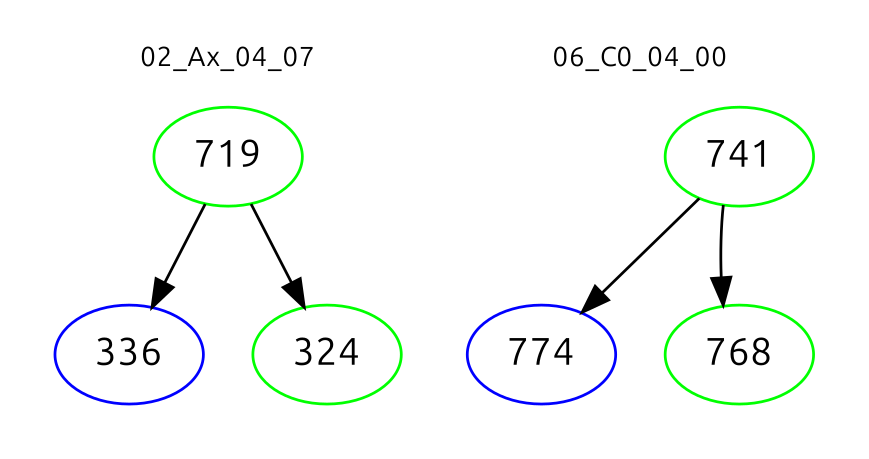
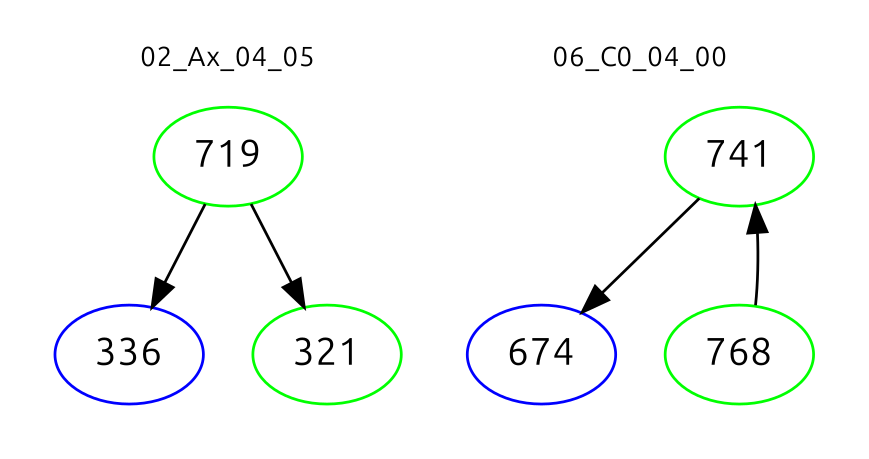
(228, 59) -> (228, 59)
(721, 241) -> (758, 269)
(327, 355) -> (327, 355)
(541, 355) -> (541, 355)
